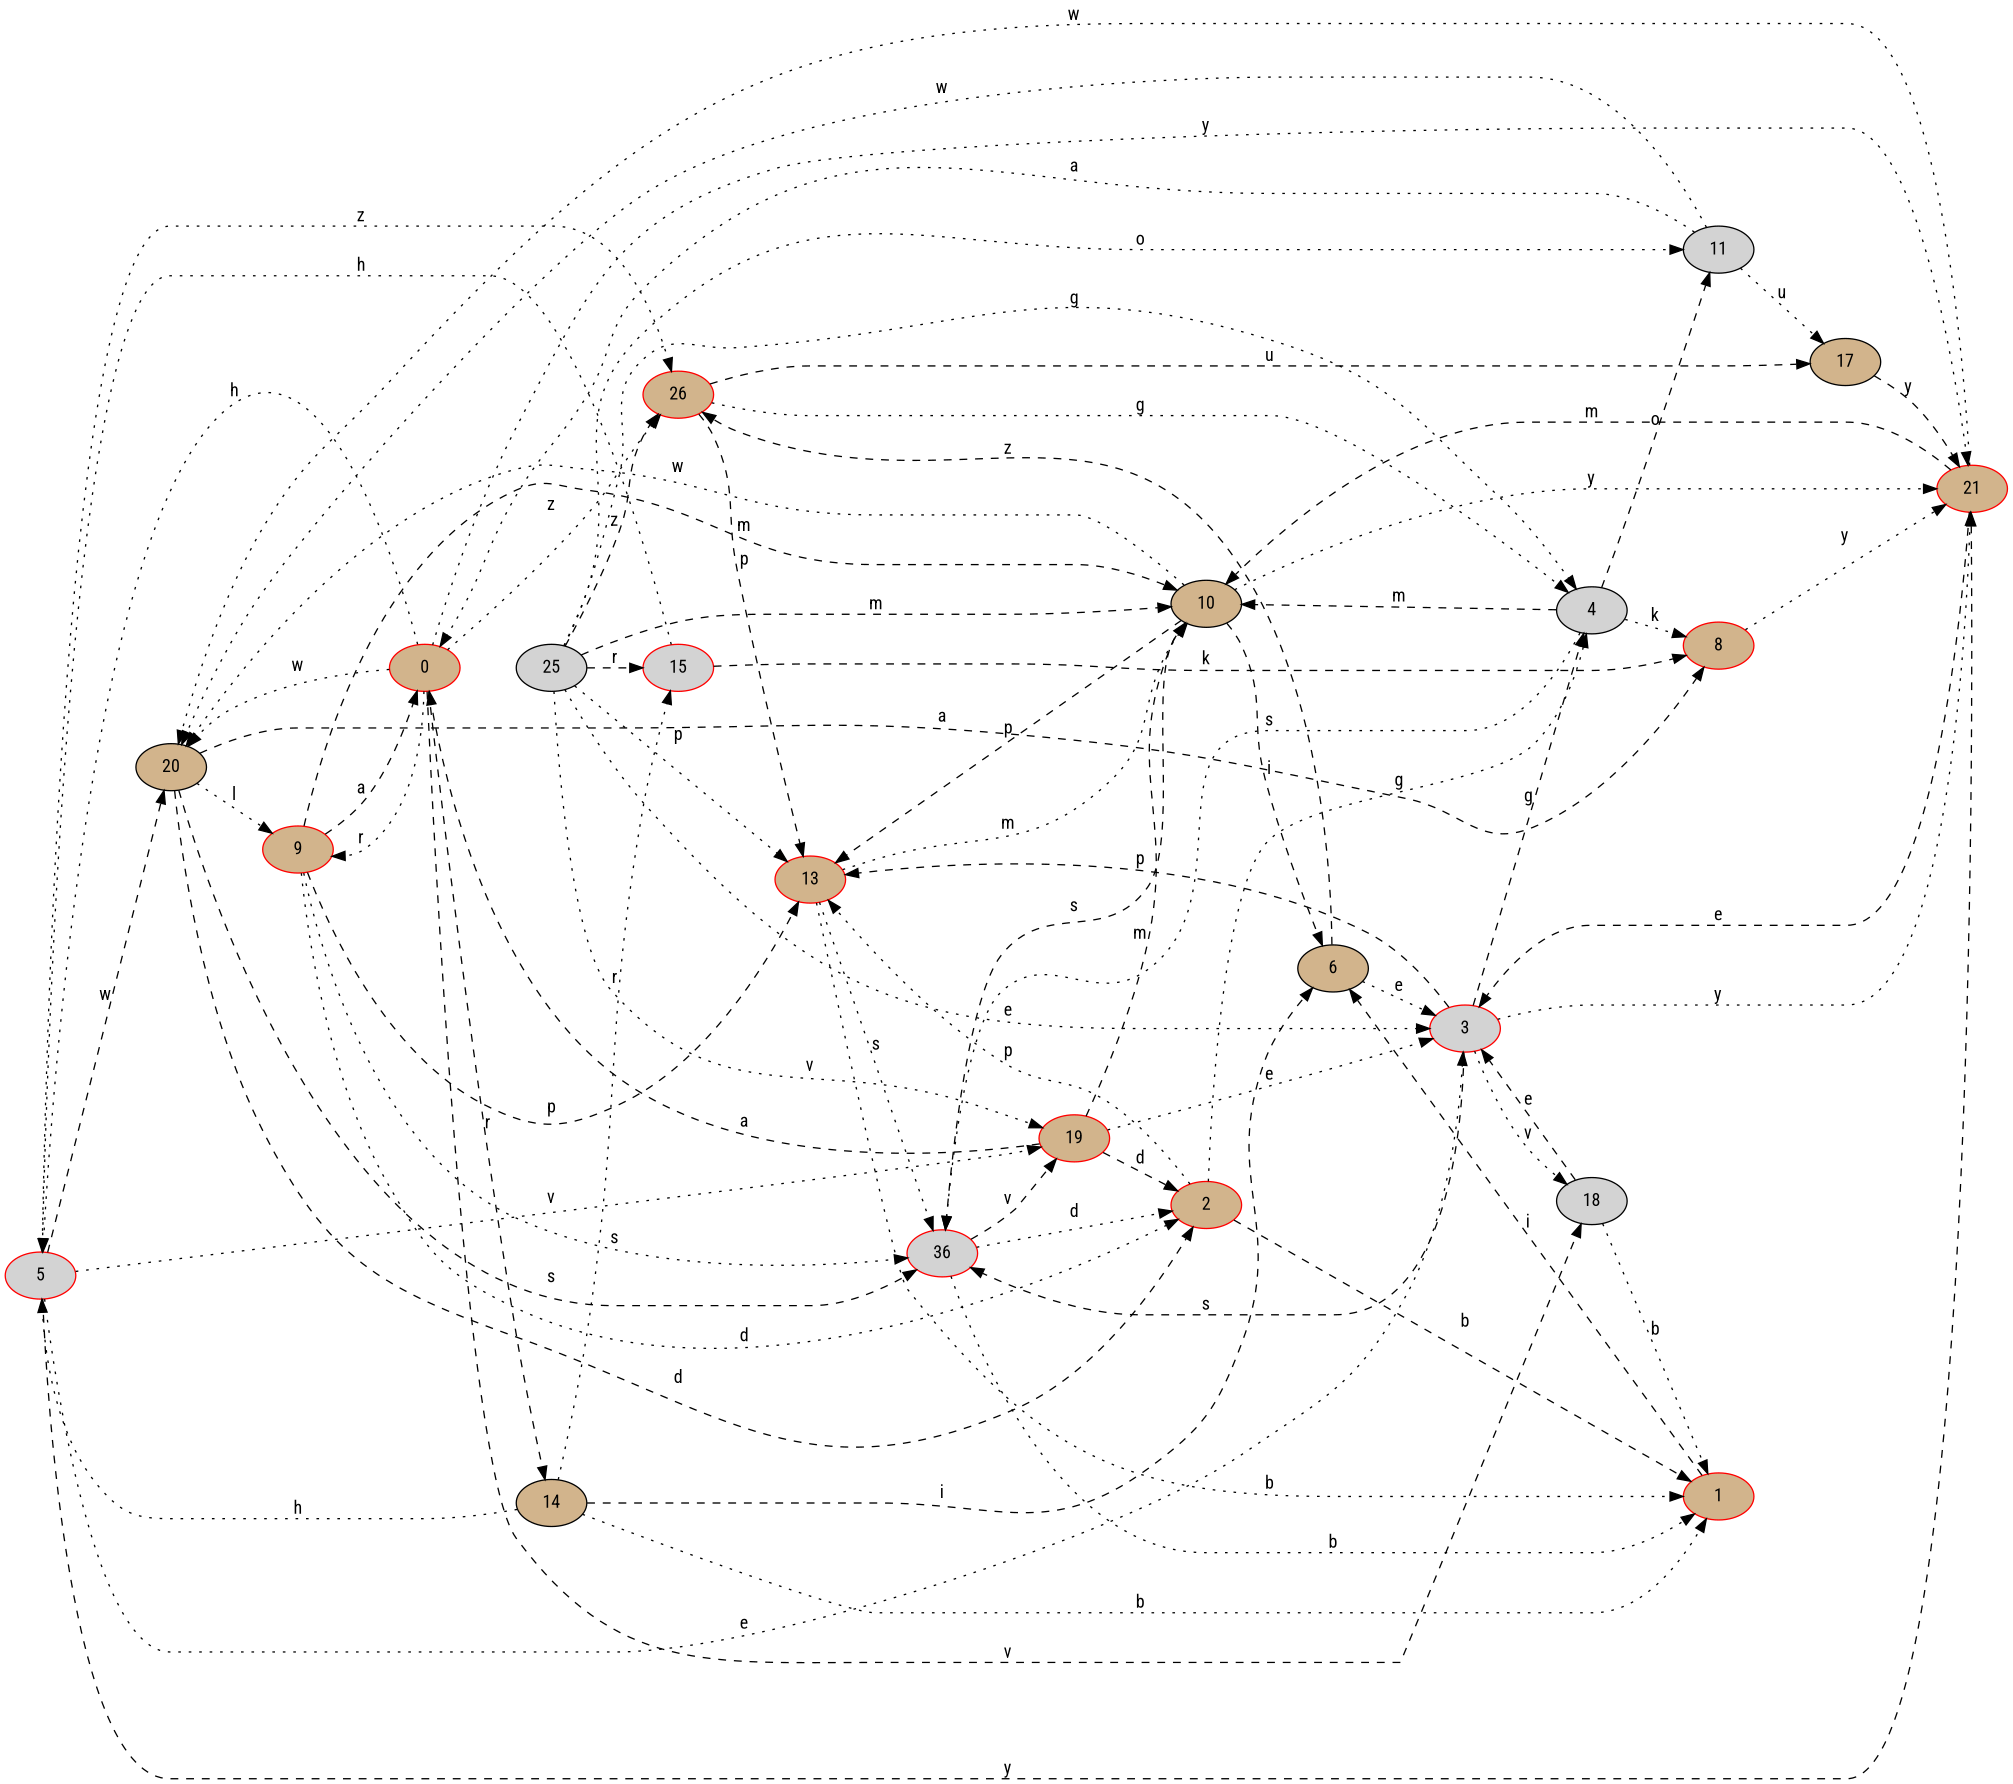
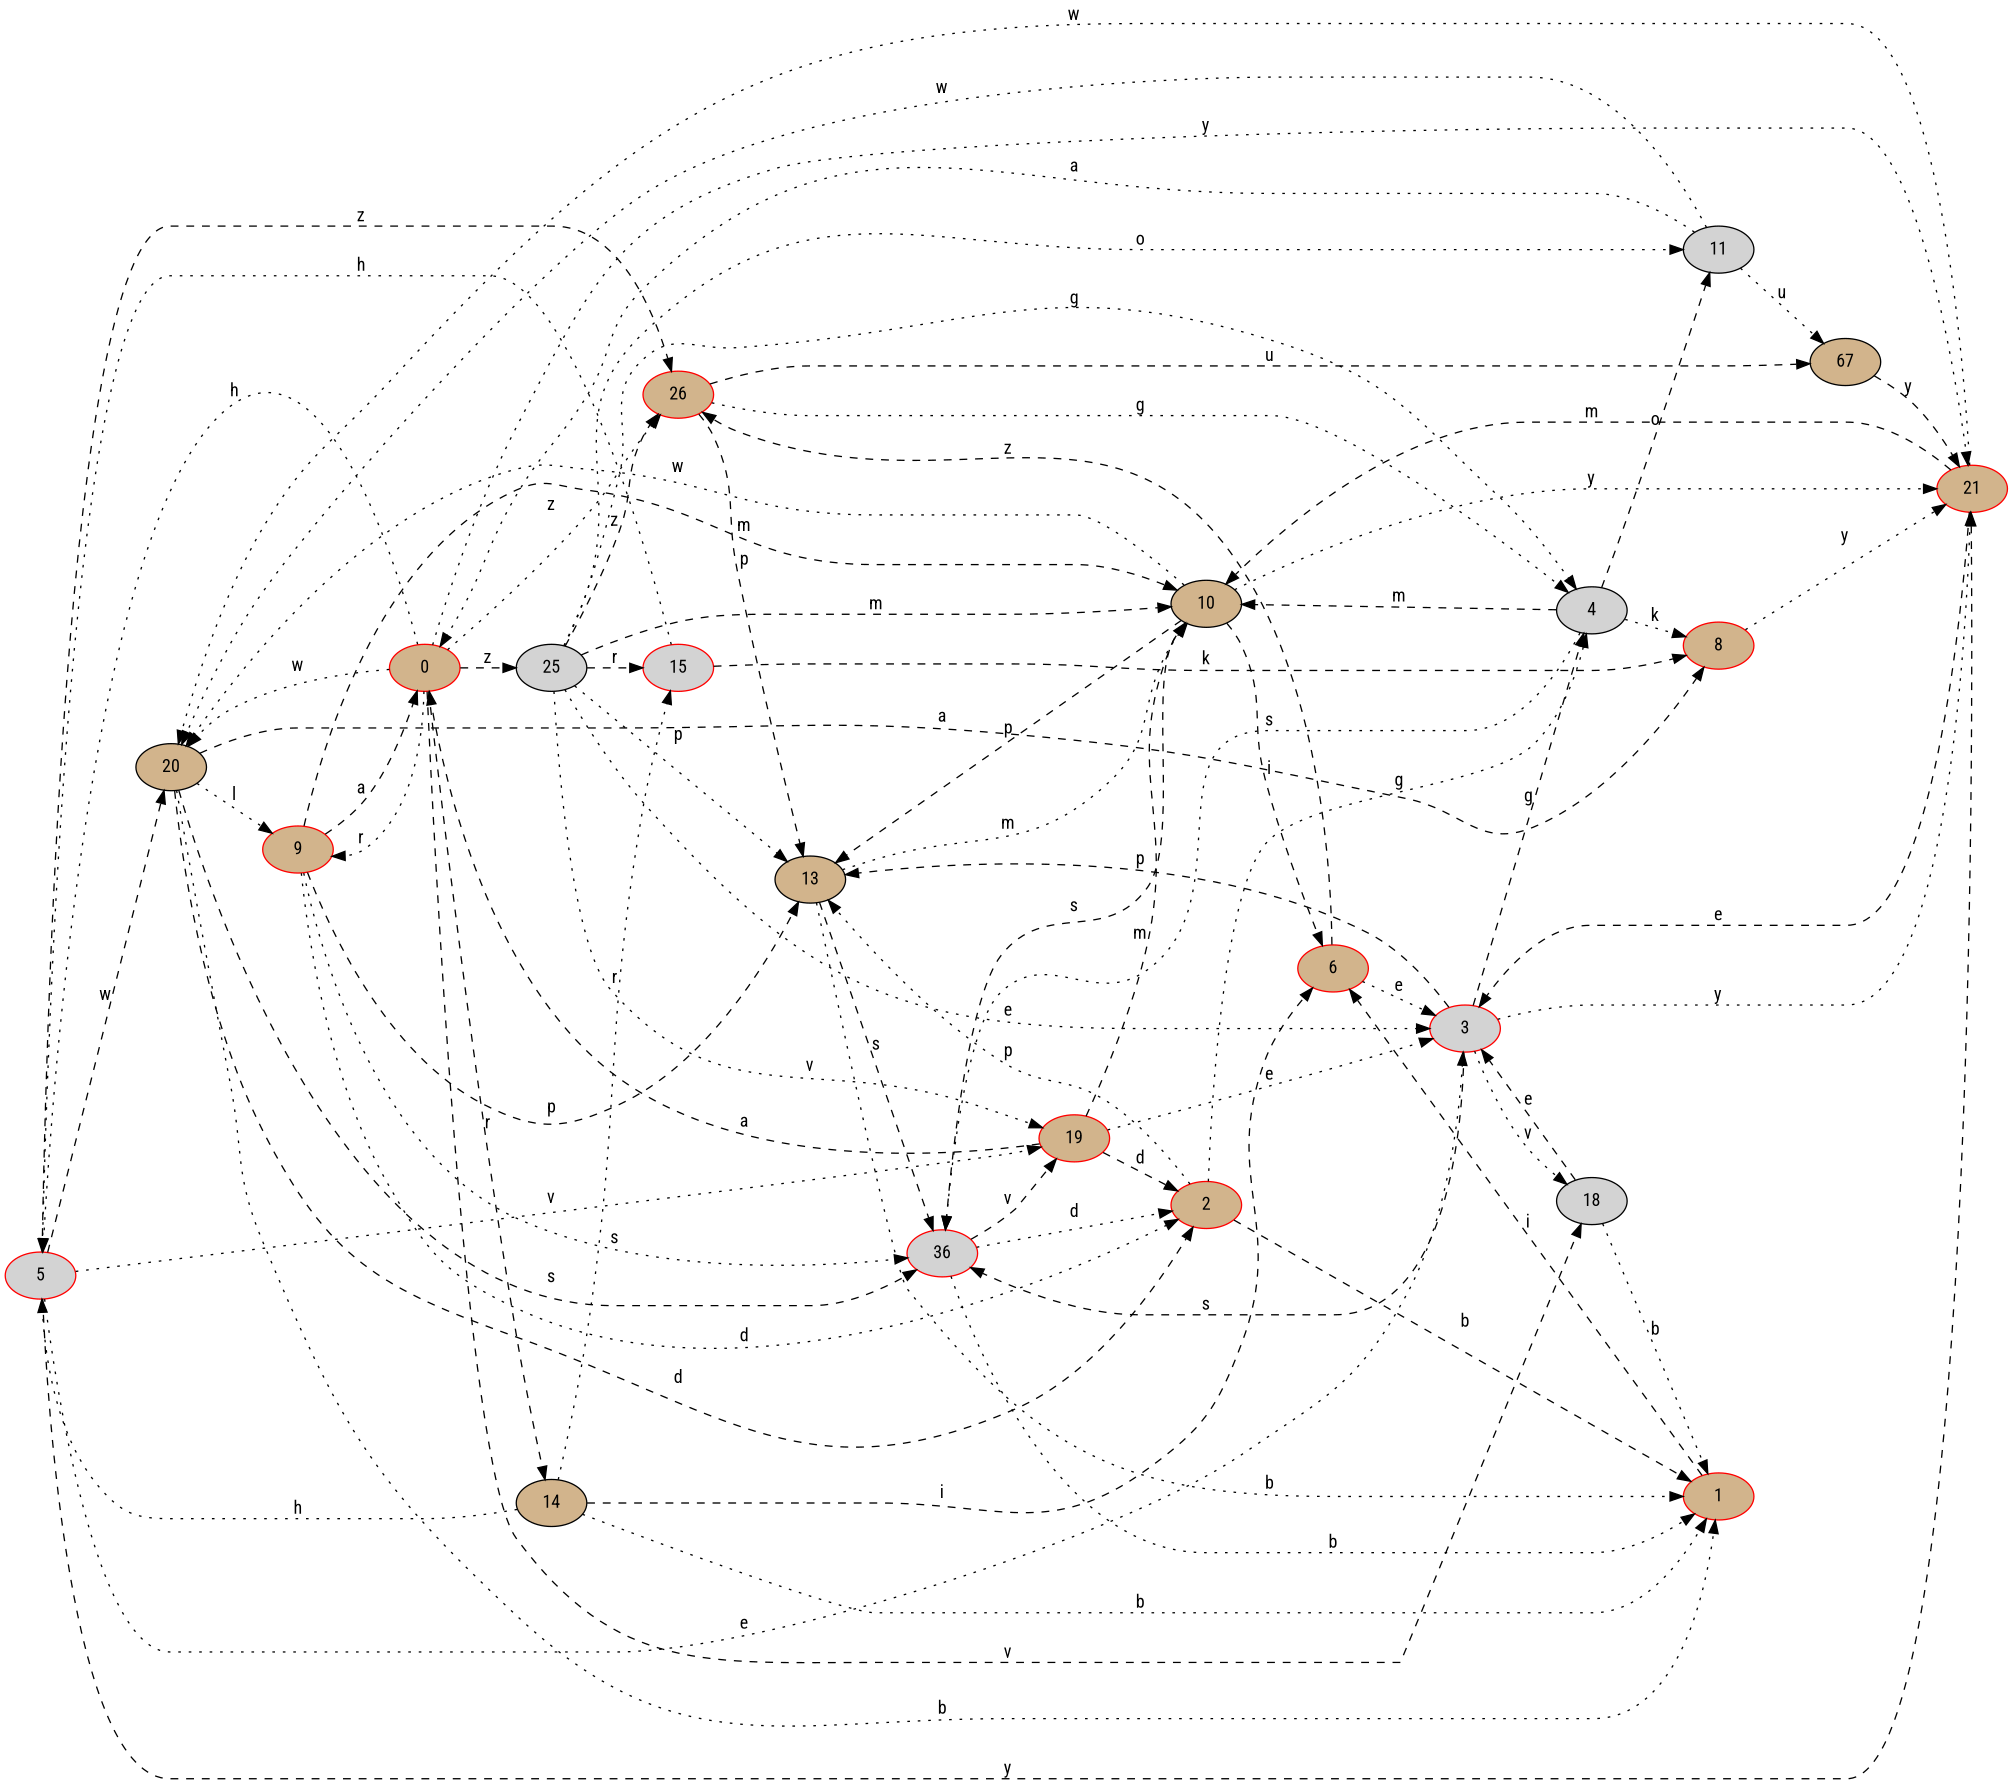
(1845, 362) -> (1845, 362)
(93, 445) -> (93, 445)
none -> (482, 668)
(810, 880) -> (810, 880)
(1333, 968) -> (1333, 968)
(874, 1060) -> (874, 1060)
none -> (702, 1718)
